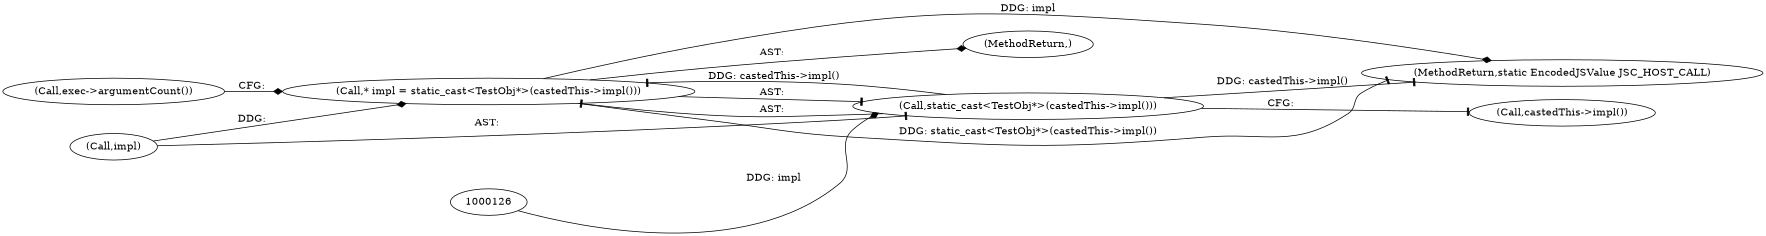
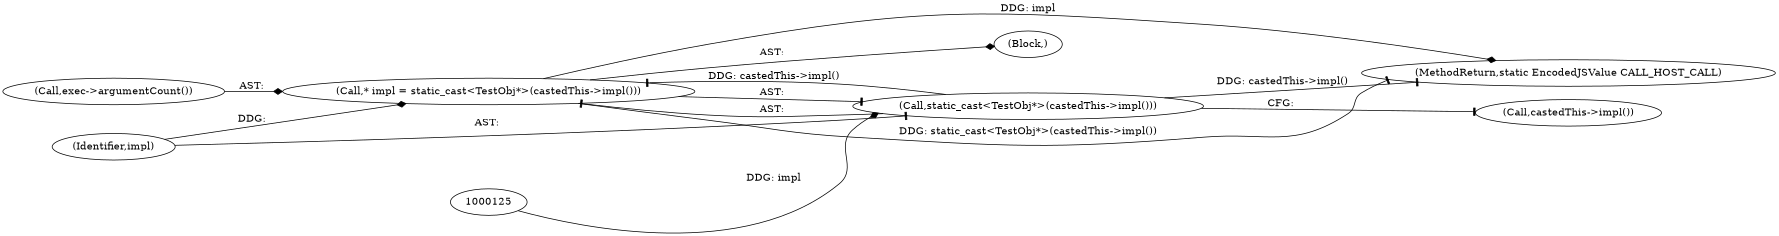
(1028, 44) -> (1028, 44)
(1562, 73) -> (1569, 73)
(254, 86) -> (254, 86)
(114, 147) -> (114, 147)
(489, 202) -> (489, 202)
